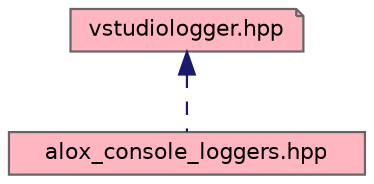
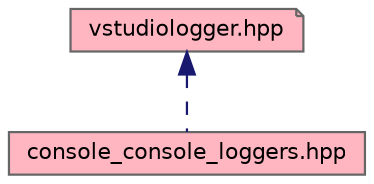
(187, 153) -> (187, 153)
